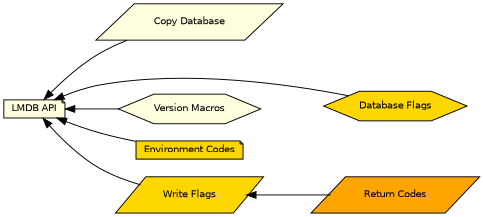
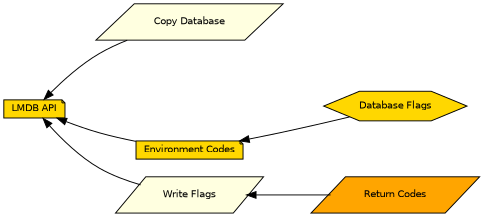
(205, 79) -> (299, 128)
(34, 109) -> (34, 109)
(190, 109) -> none
(190, 195) -> (190, 195)
